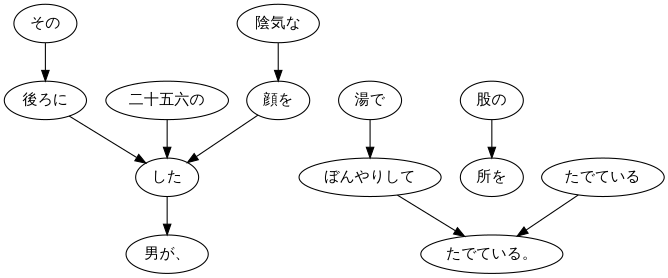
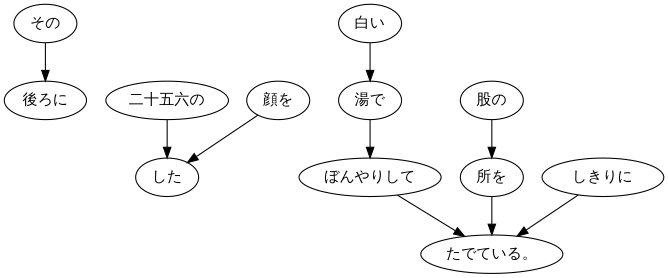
(278, 23) -> none
none -> (370, 23)
(103, 137) -> none
(603, 177) -> (603, 177)
none -> (492, 211)
(167, 254) -> none
